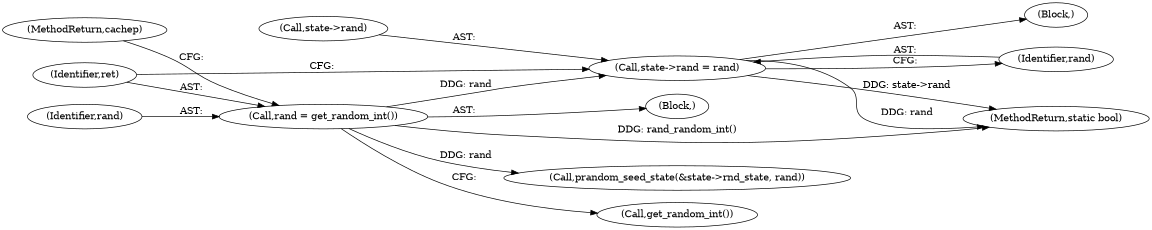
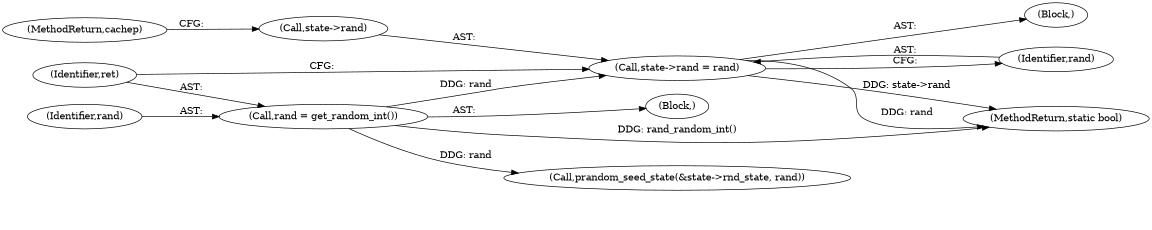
(190, 69) -> (209, 29)
(677, 215) -> none
